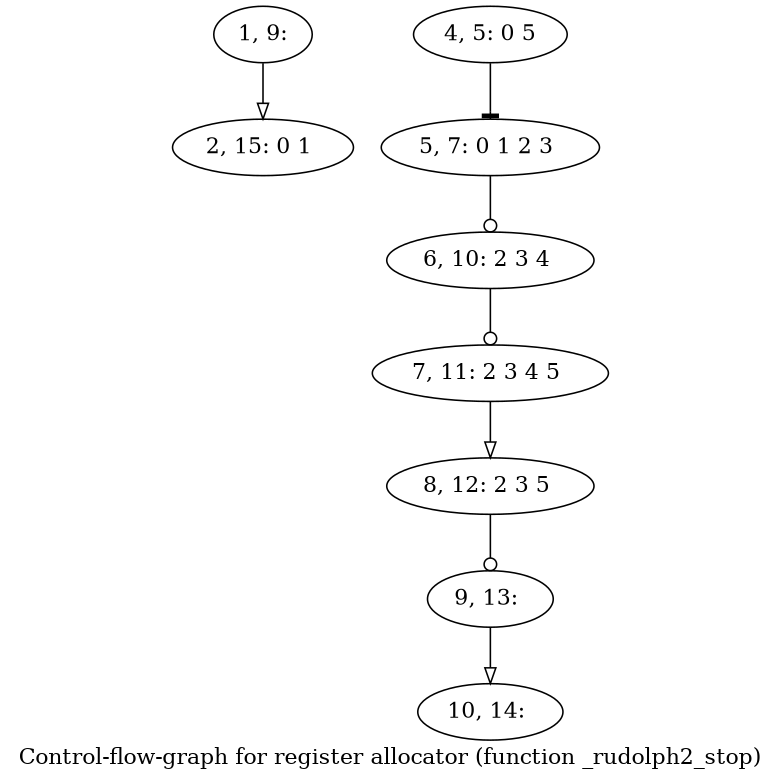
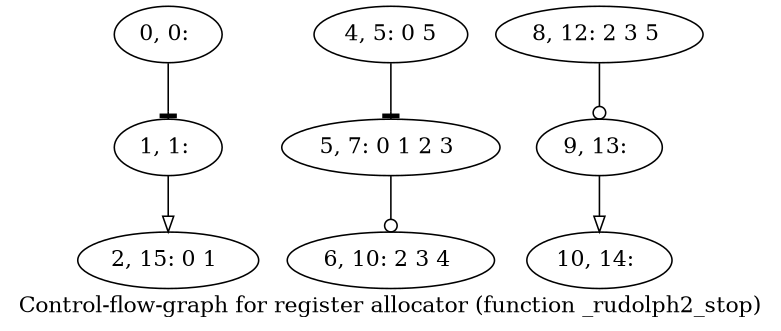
none -> (168, 34)
(263, 34) -> (168, 147)
(490, 373) -> none
